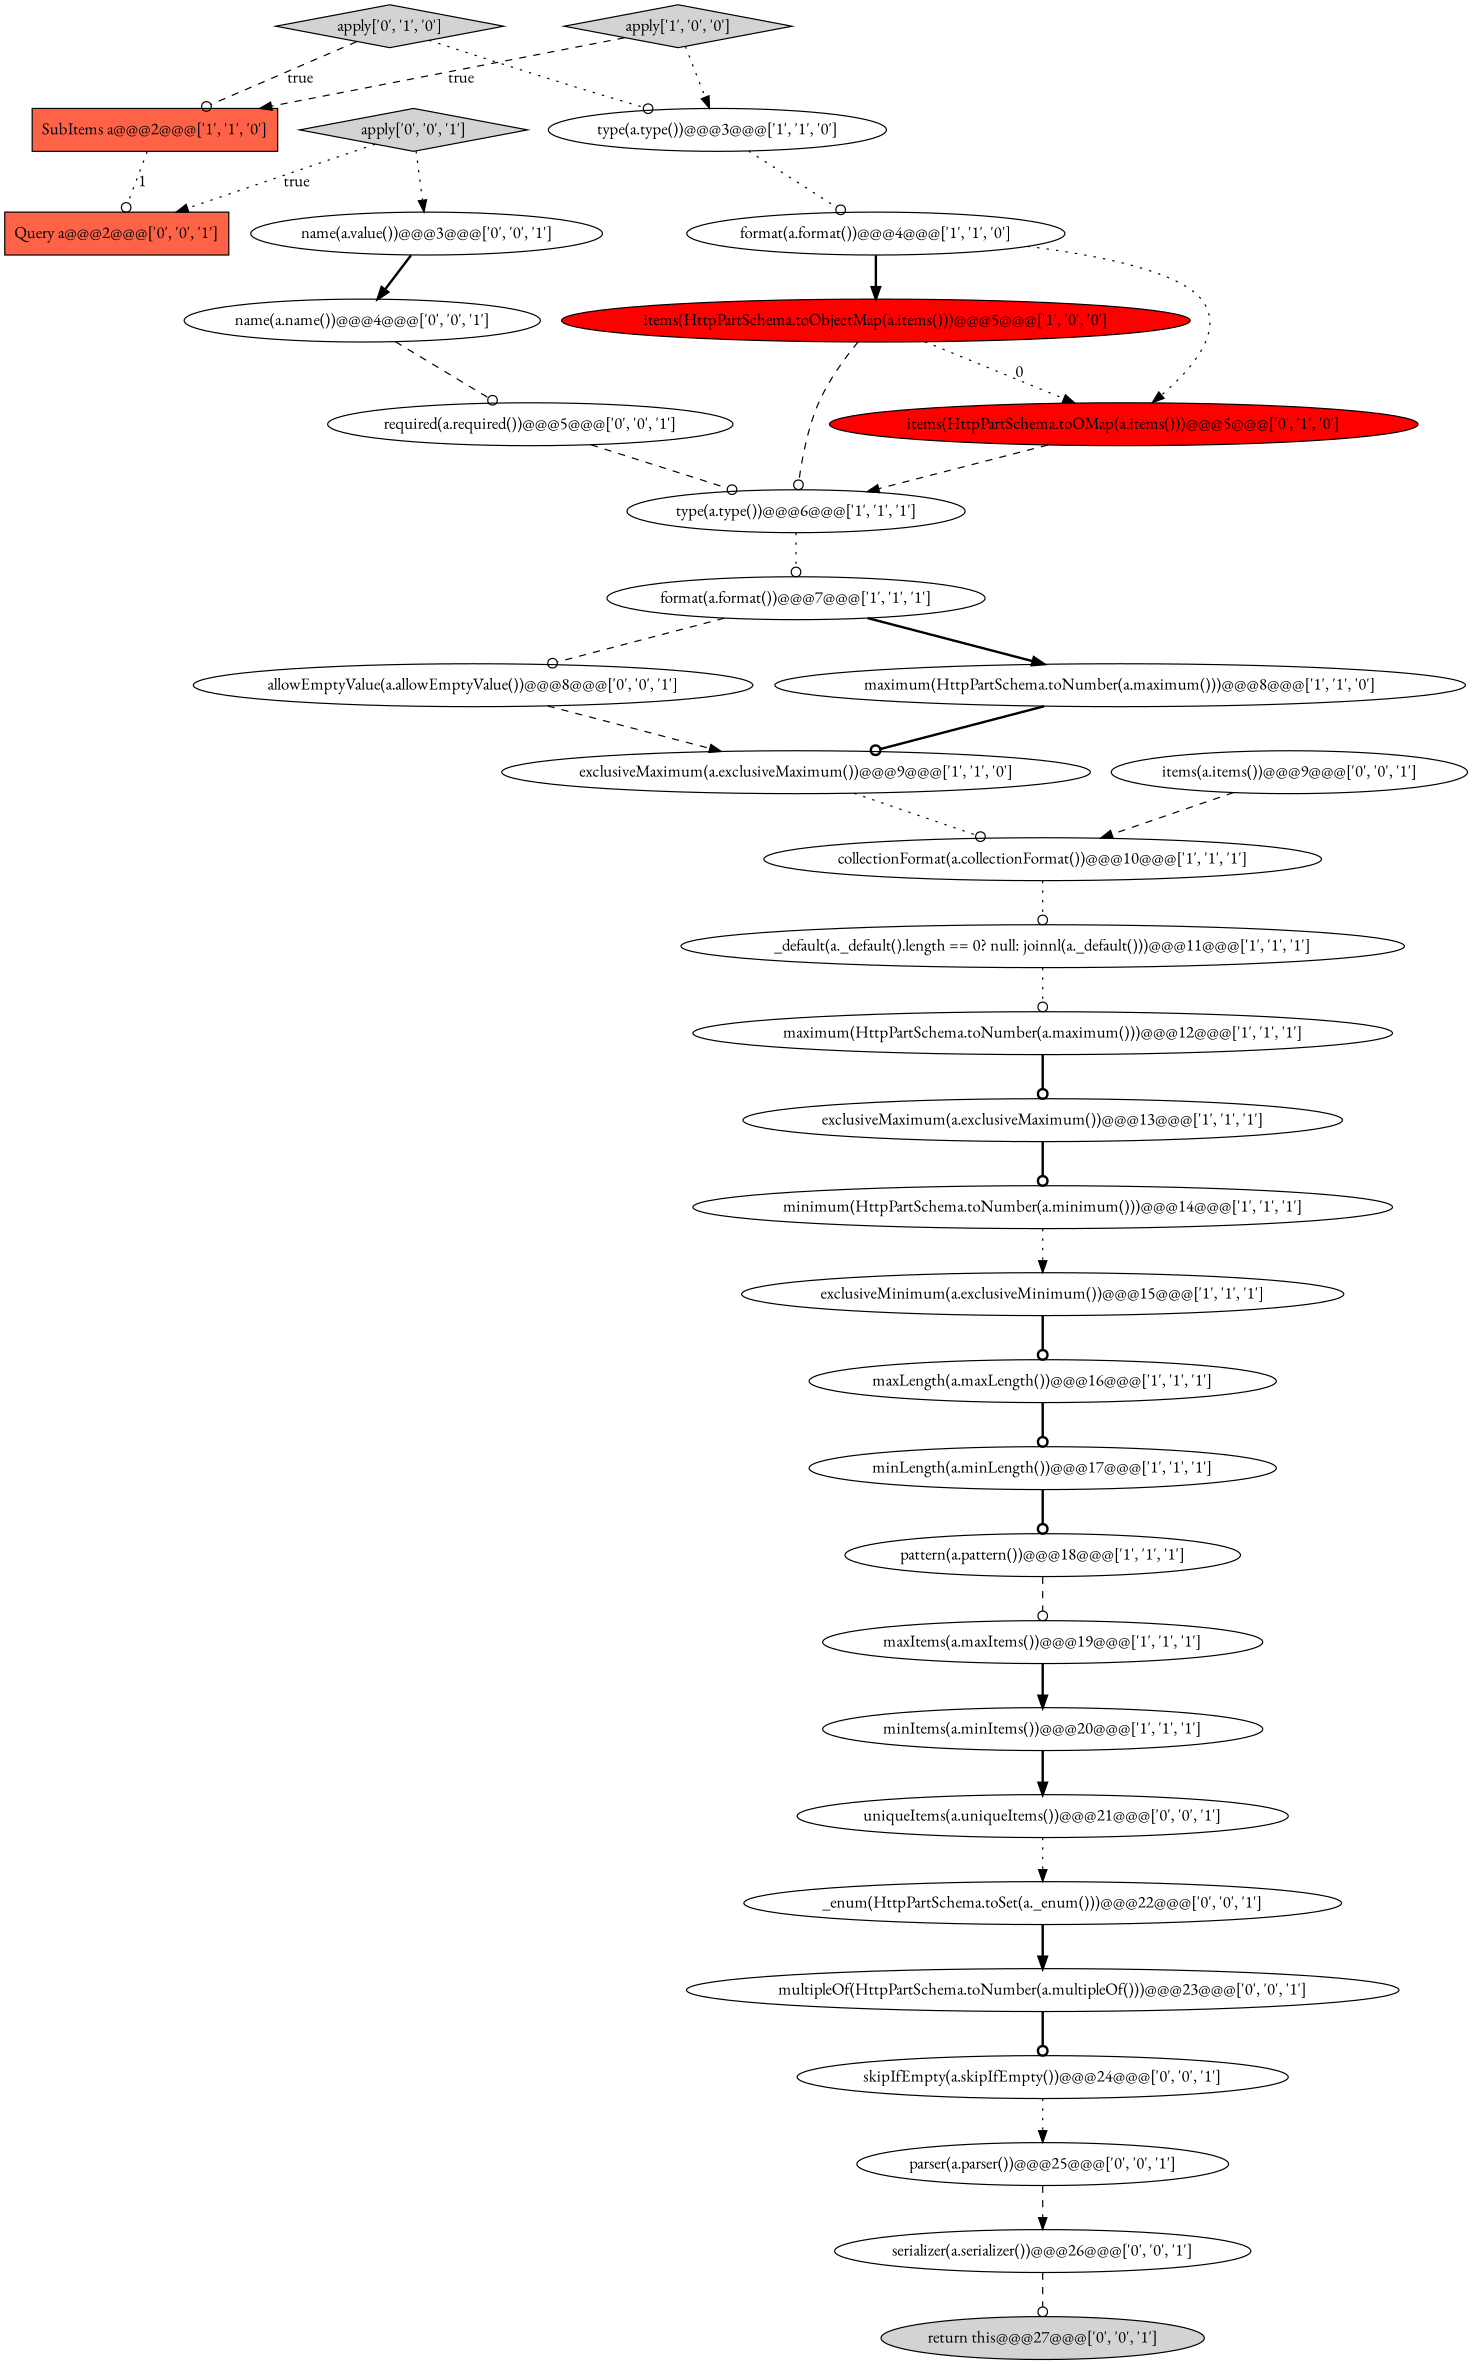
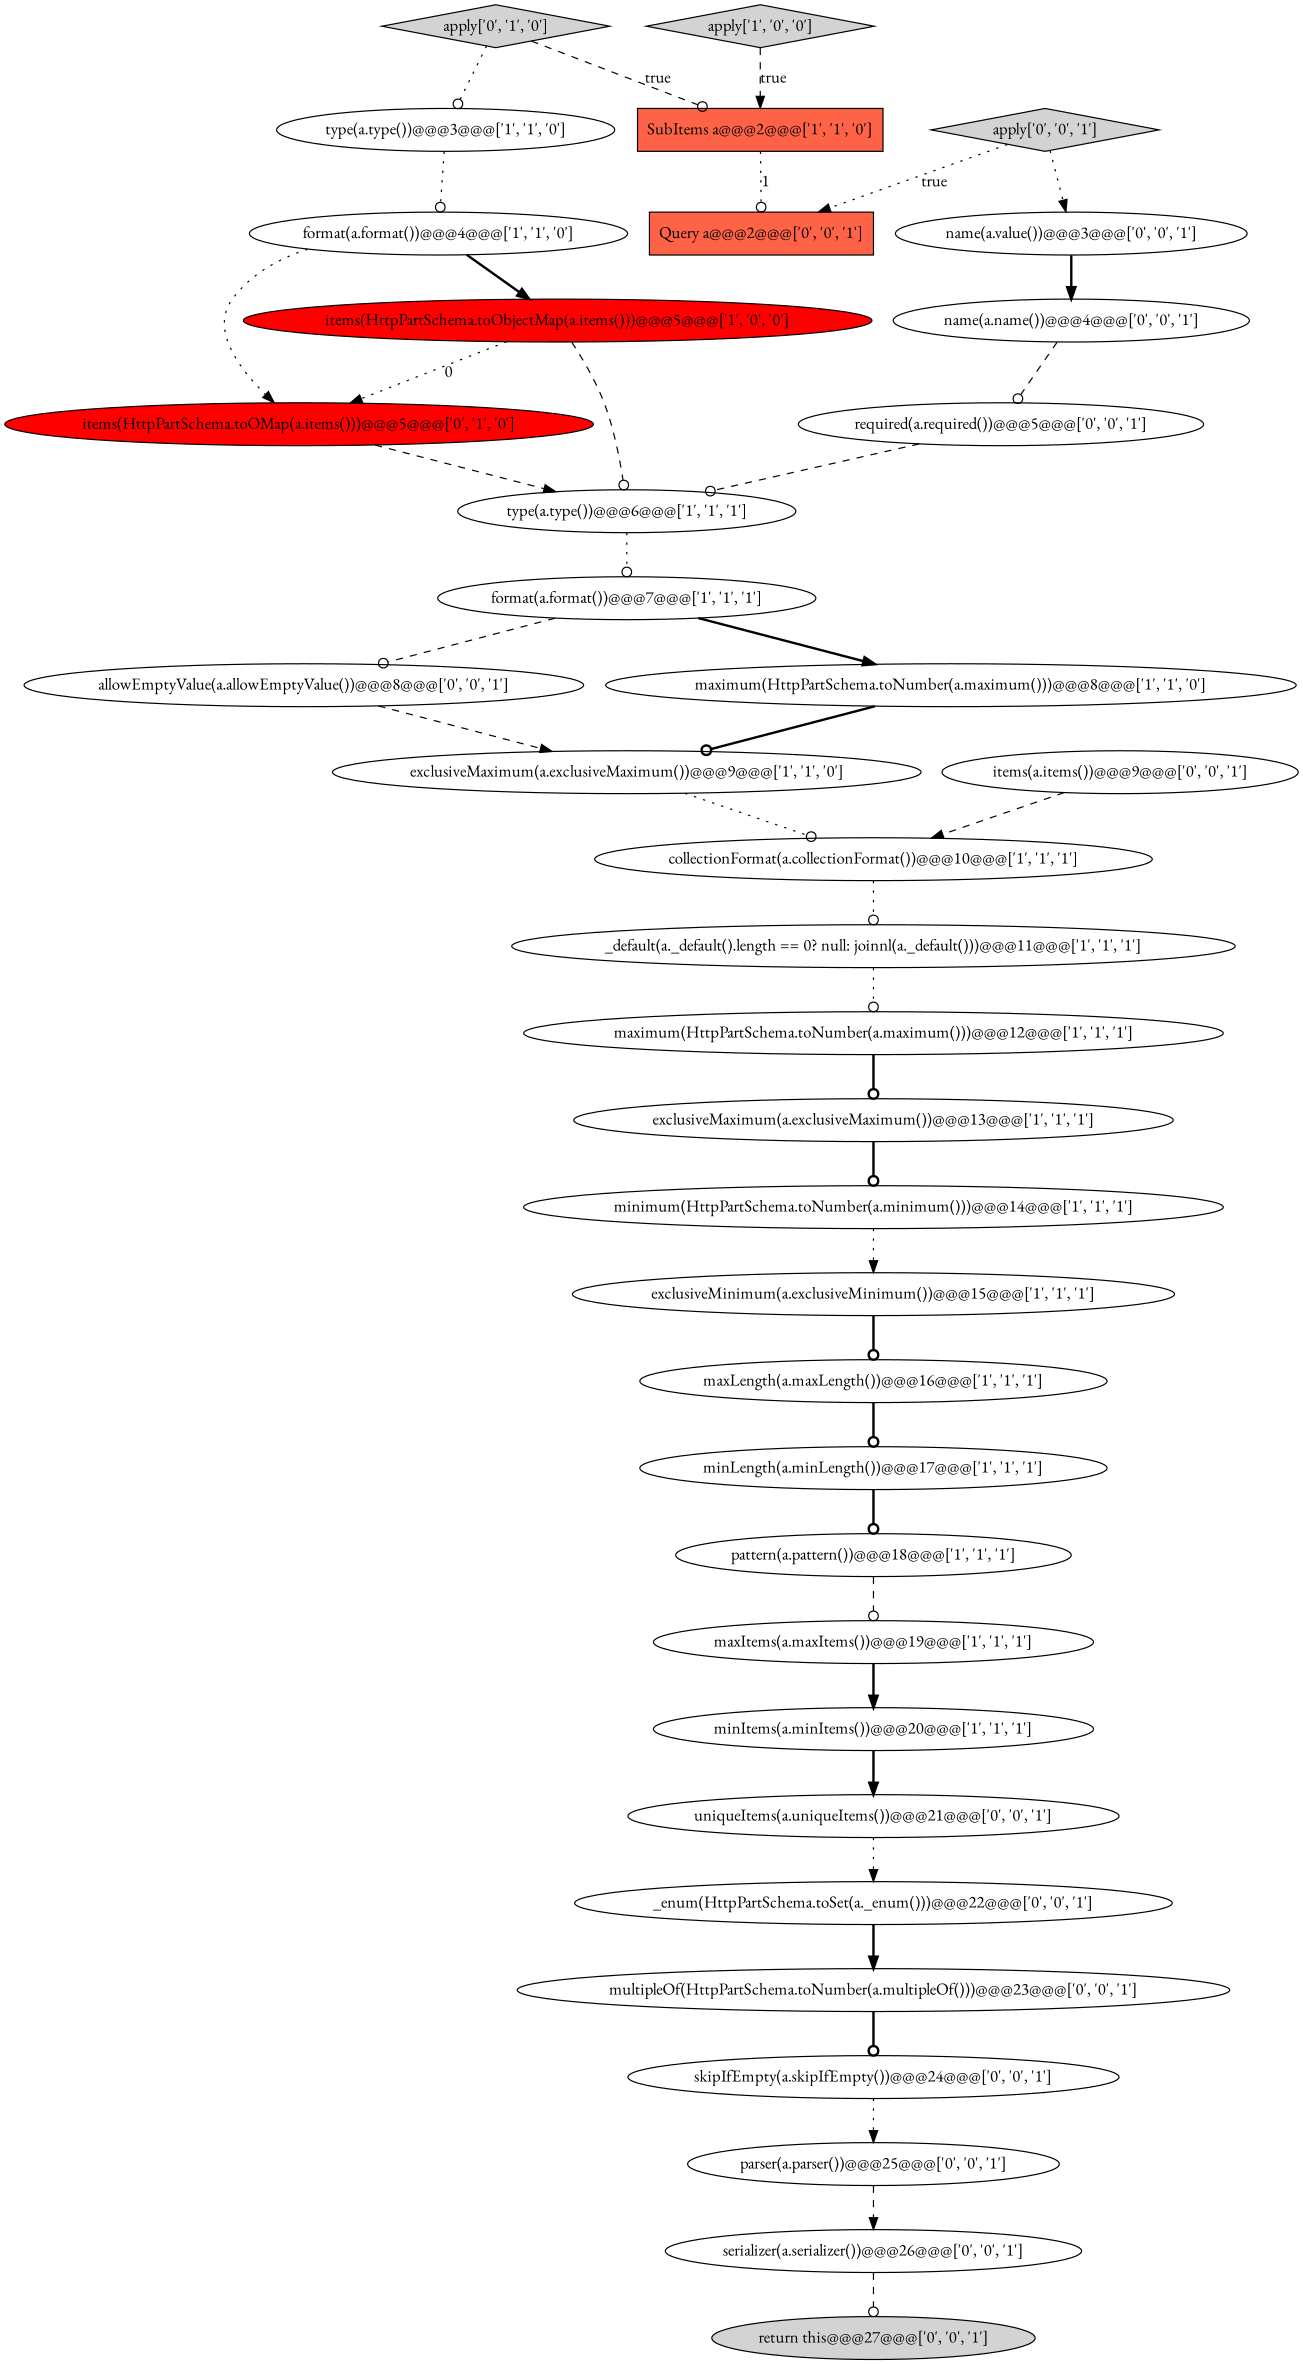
(695, 72) -> none
